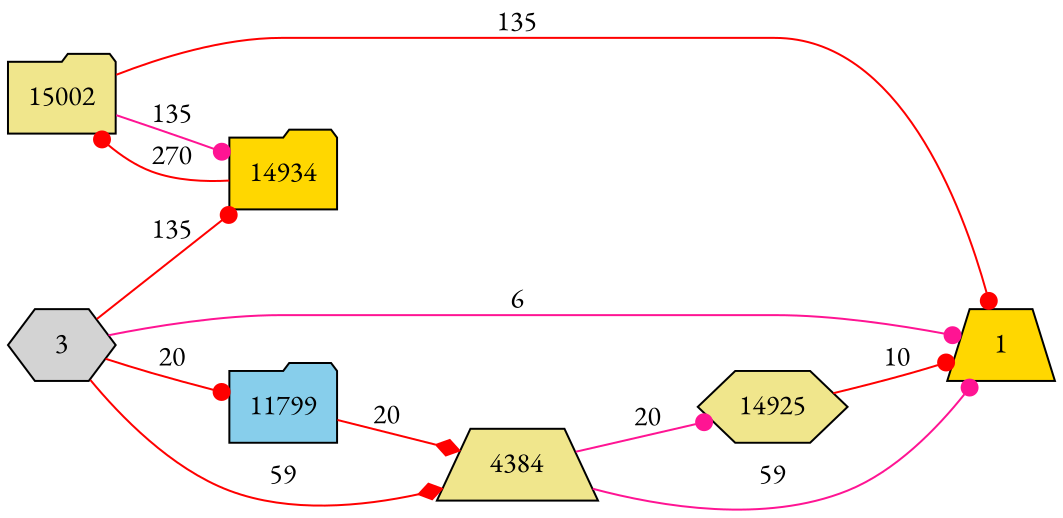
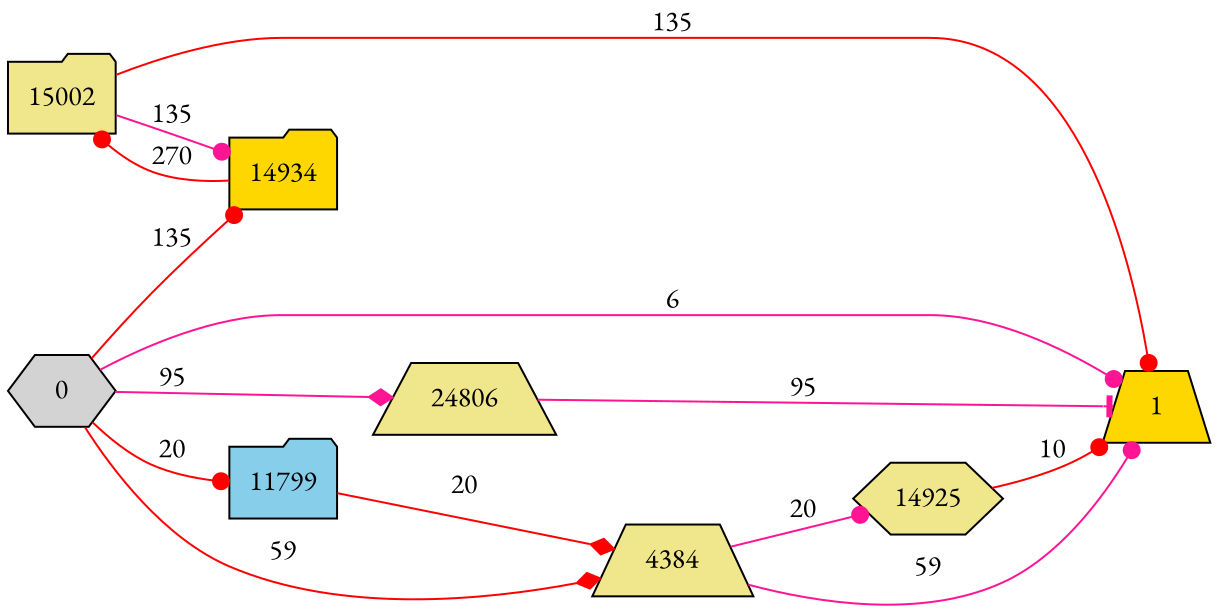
(62, 345) -> (62, 391)
none -> (465, 399)
